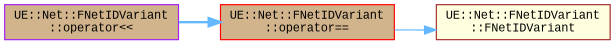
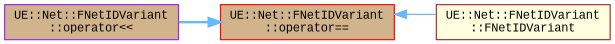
(409, 30) -> (421, 14)
